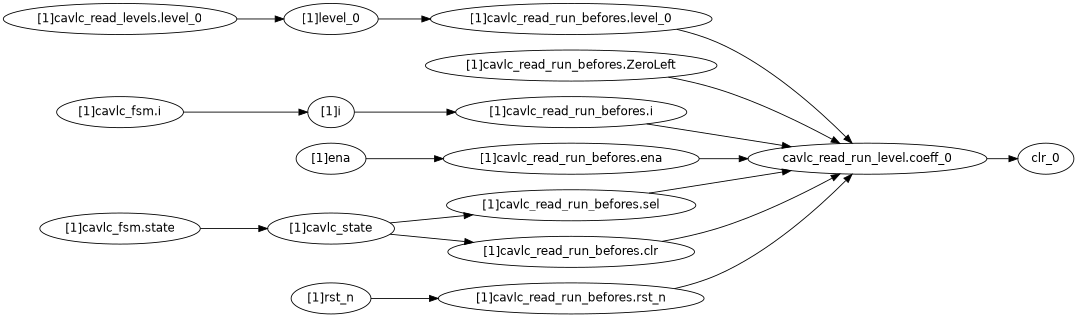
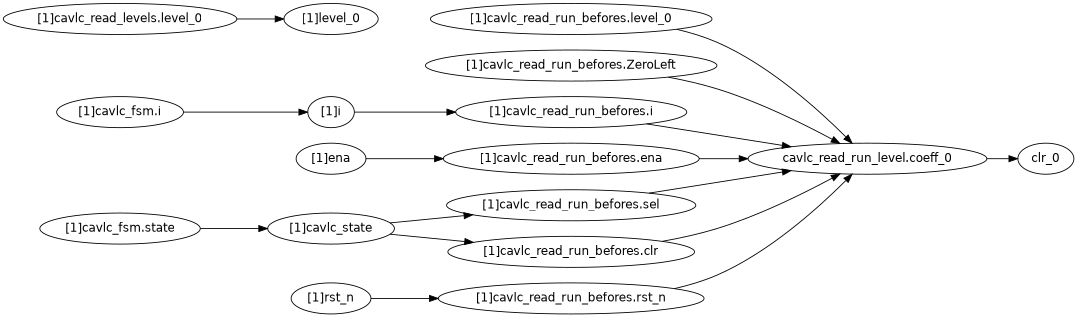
(400, 19) -> none
